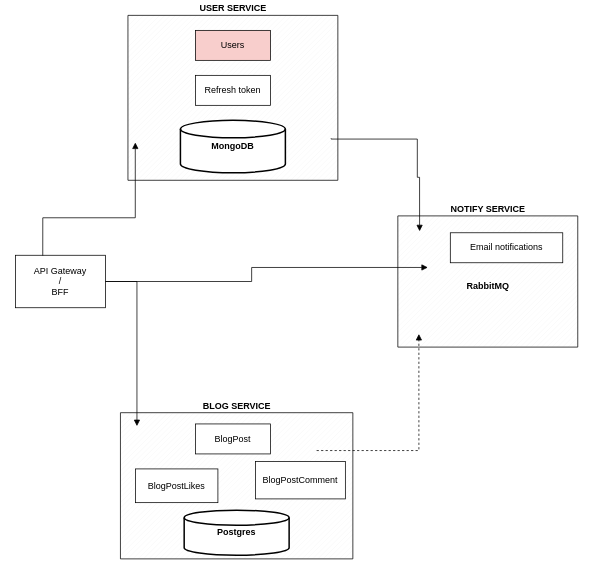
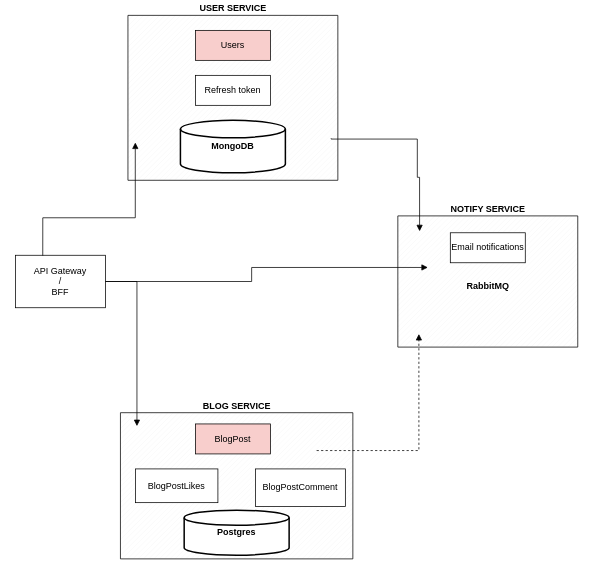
(507, 248) -> (488, 248)
(233, 439) -> (233, 439)
(300, 480) -> (300, 488)
